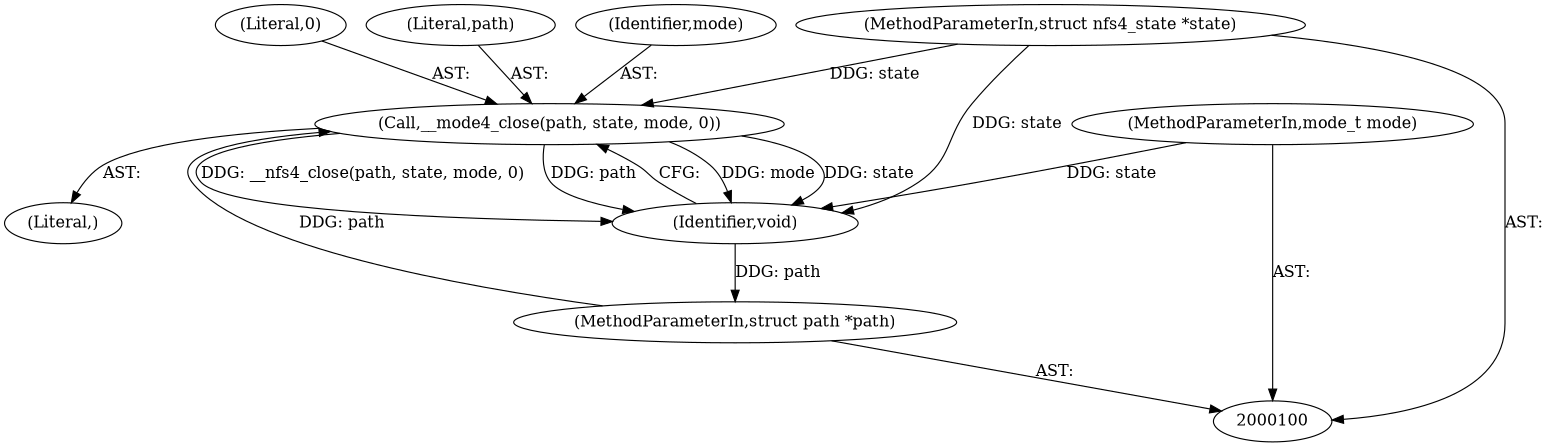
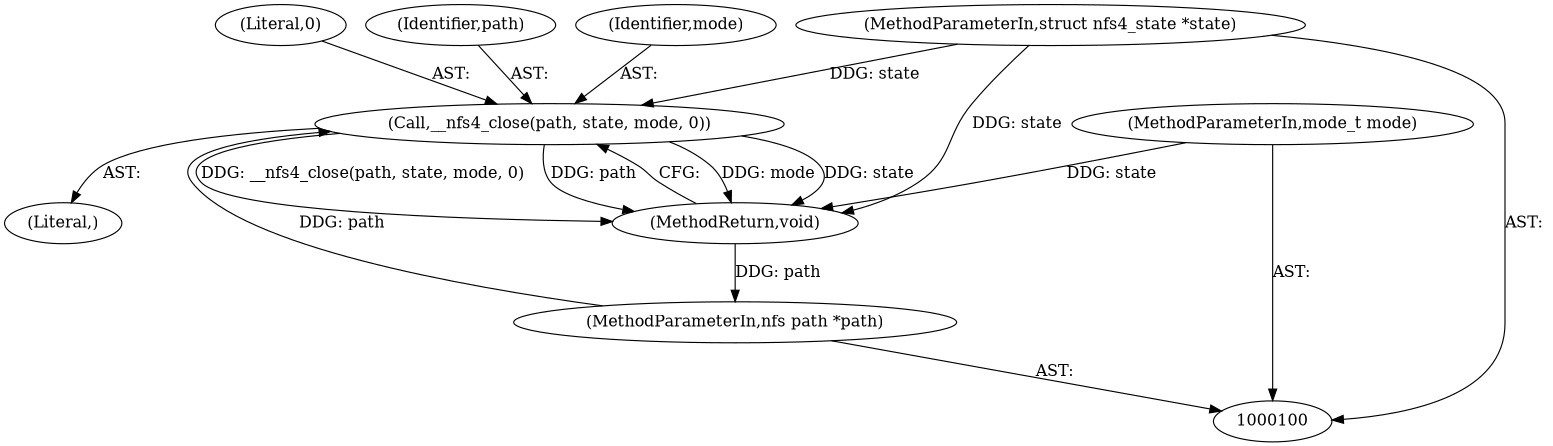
(461, 25) -> (461, 25)
(550, 124) -> (550, 124)
(735, 223) -> (735, 223)
(735, 322) -> (735, 322)
(1273, 421) -> (1273, 421)
